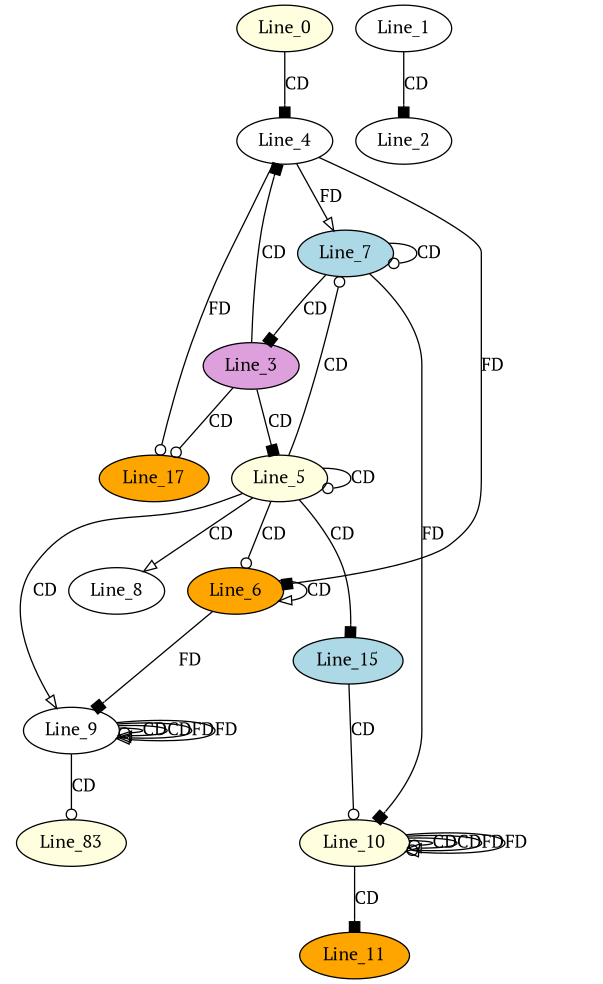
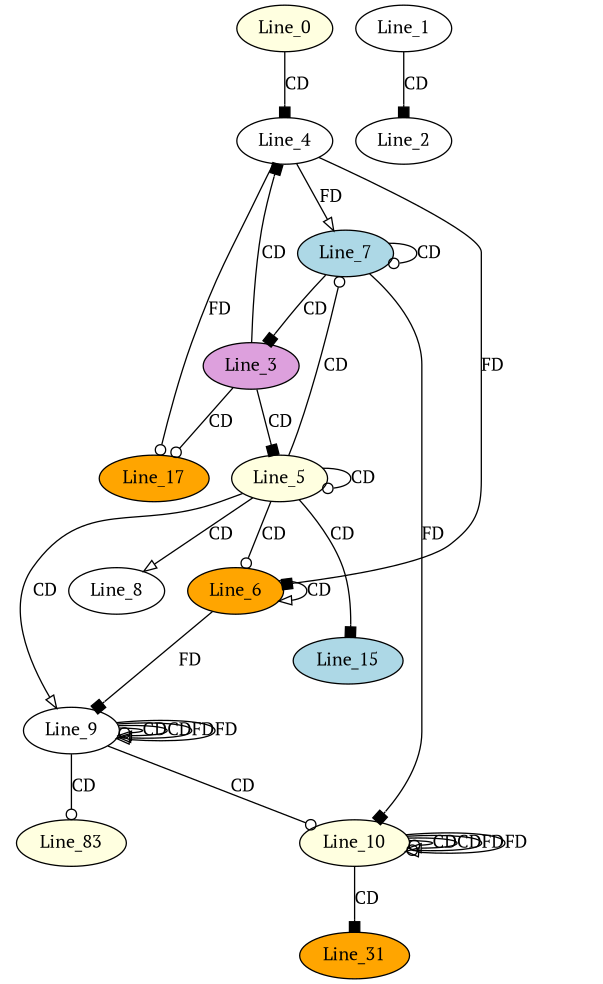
(351, 747) -> (207, 784)
(355, 956) -> (355, 956)
